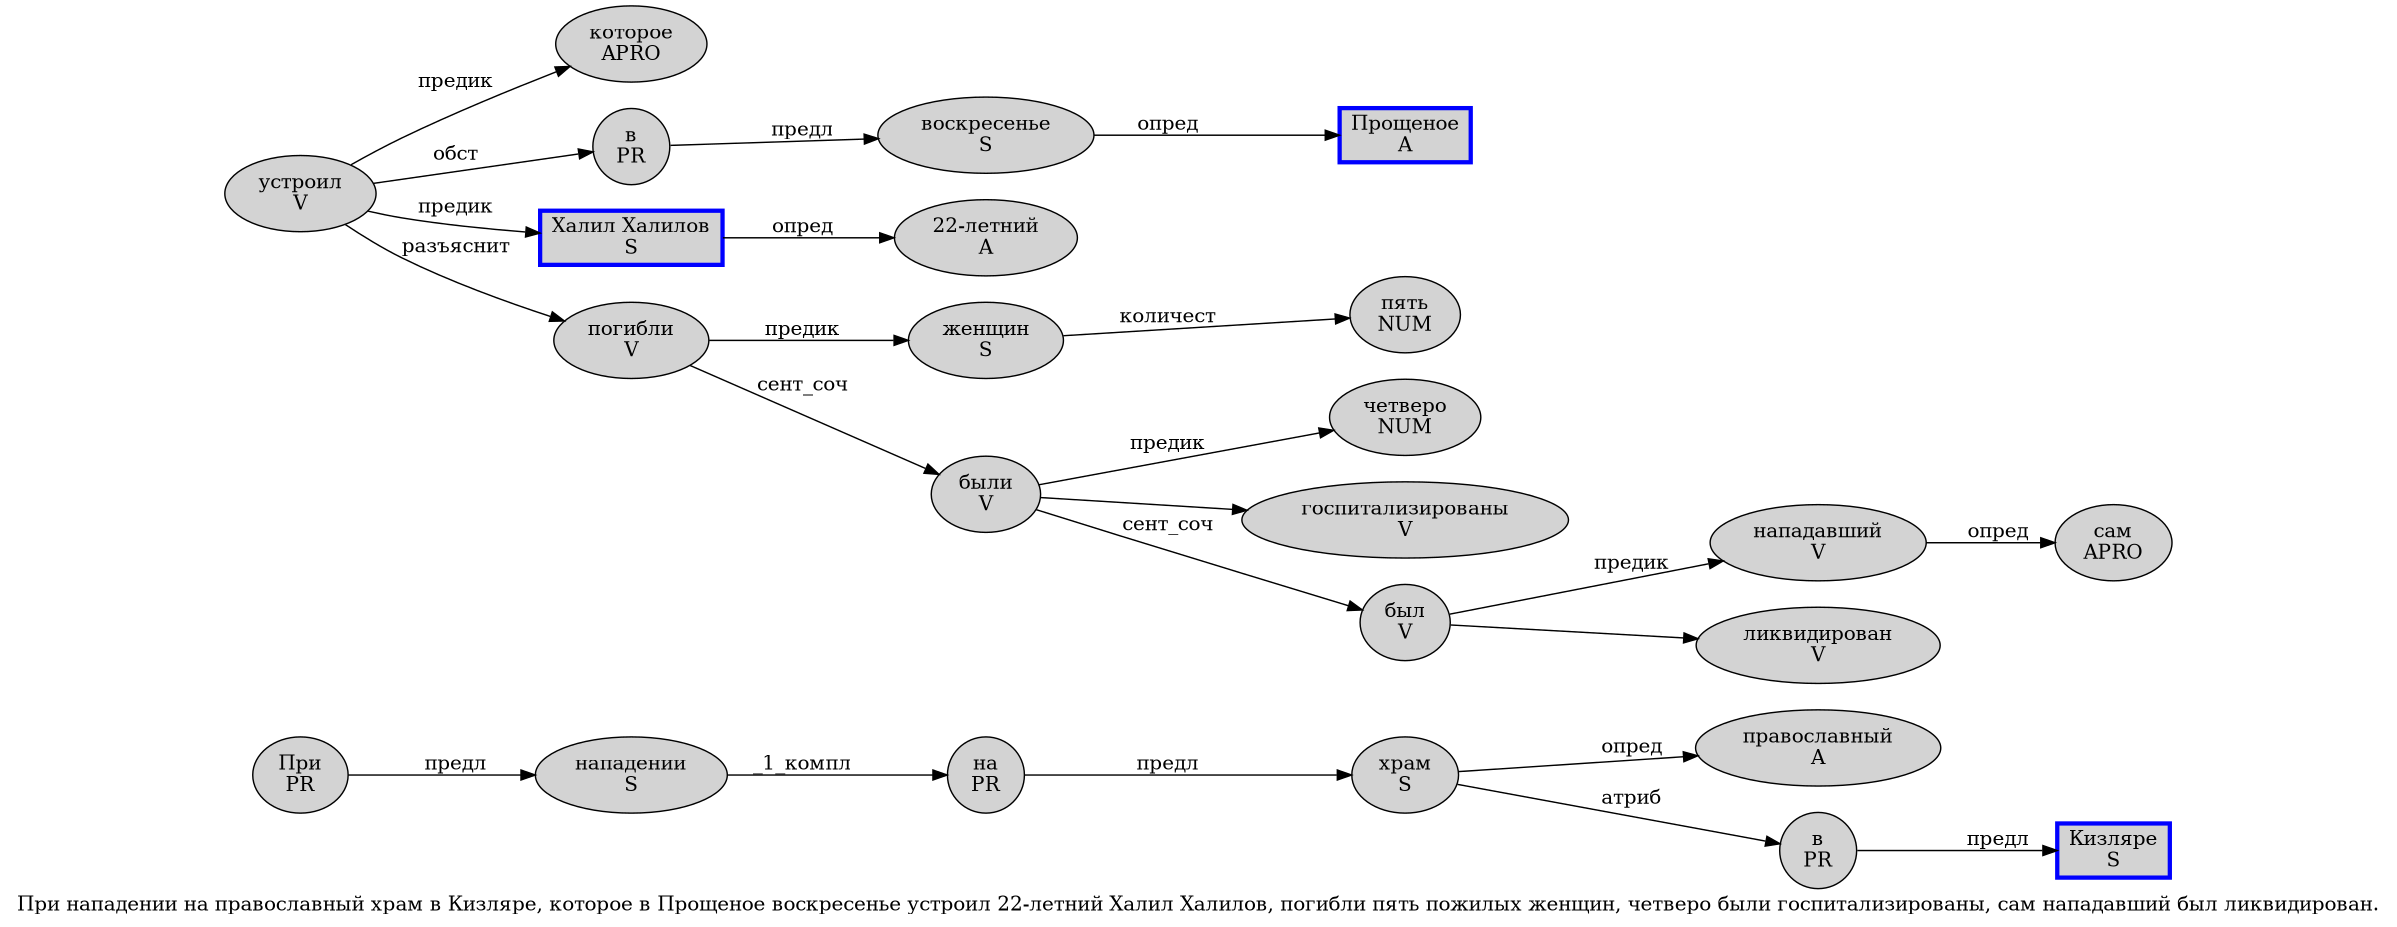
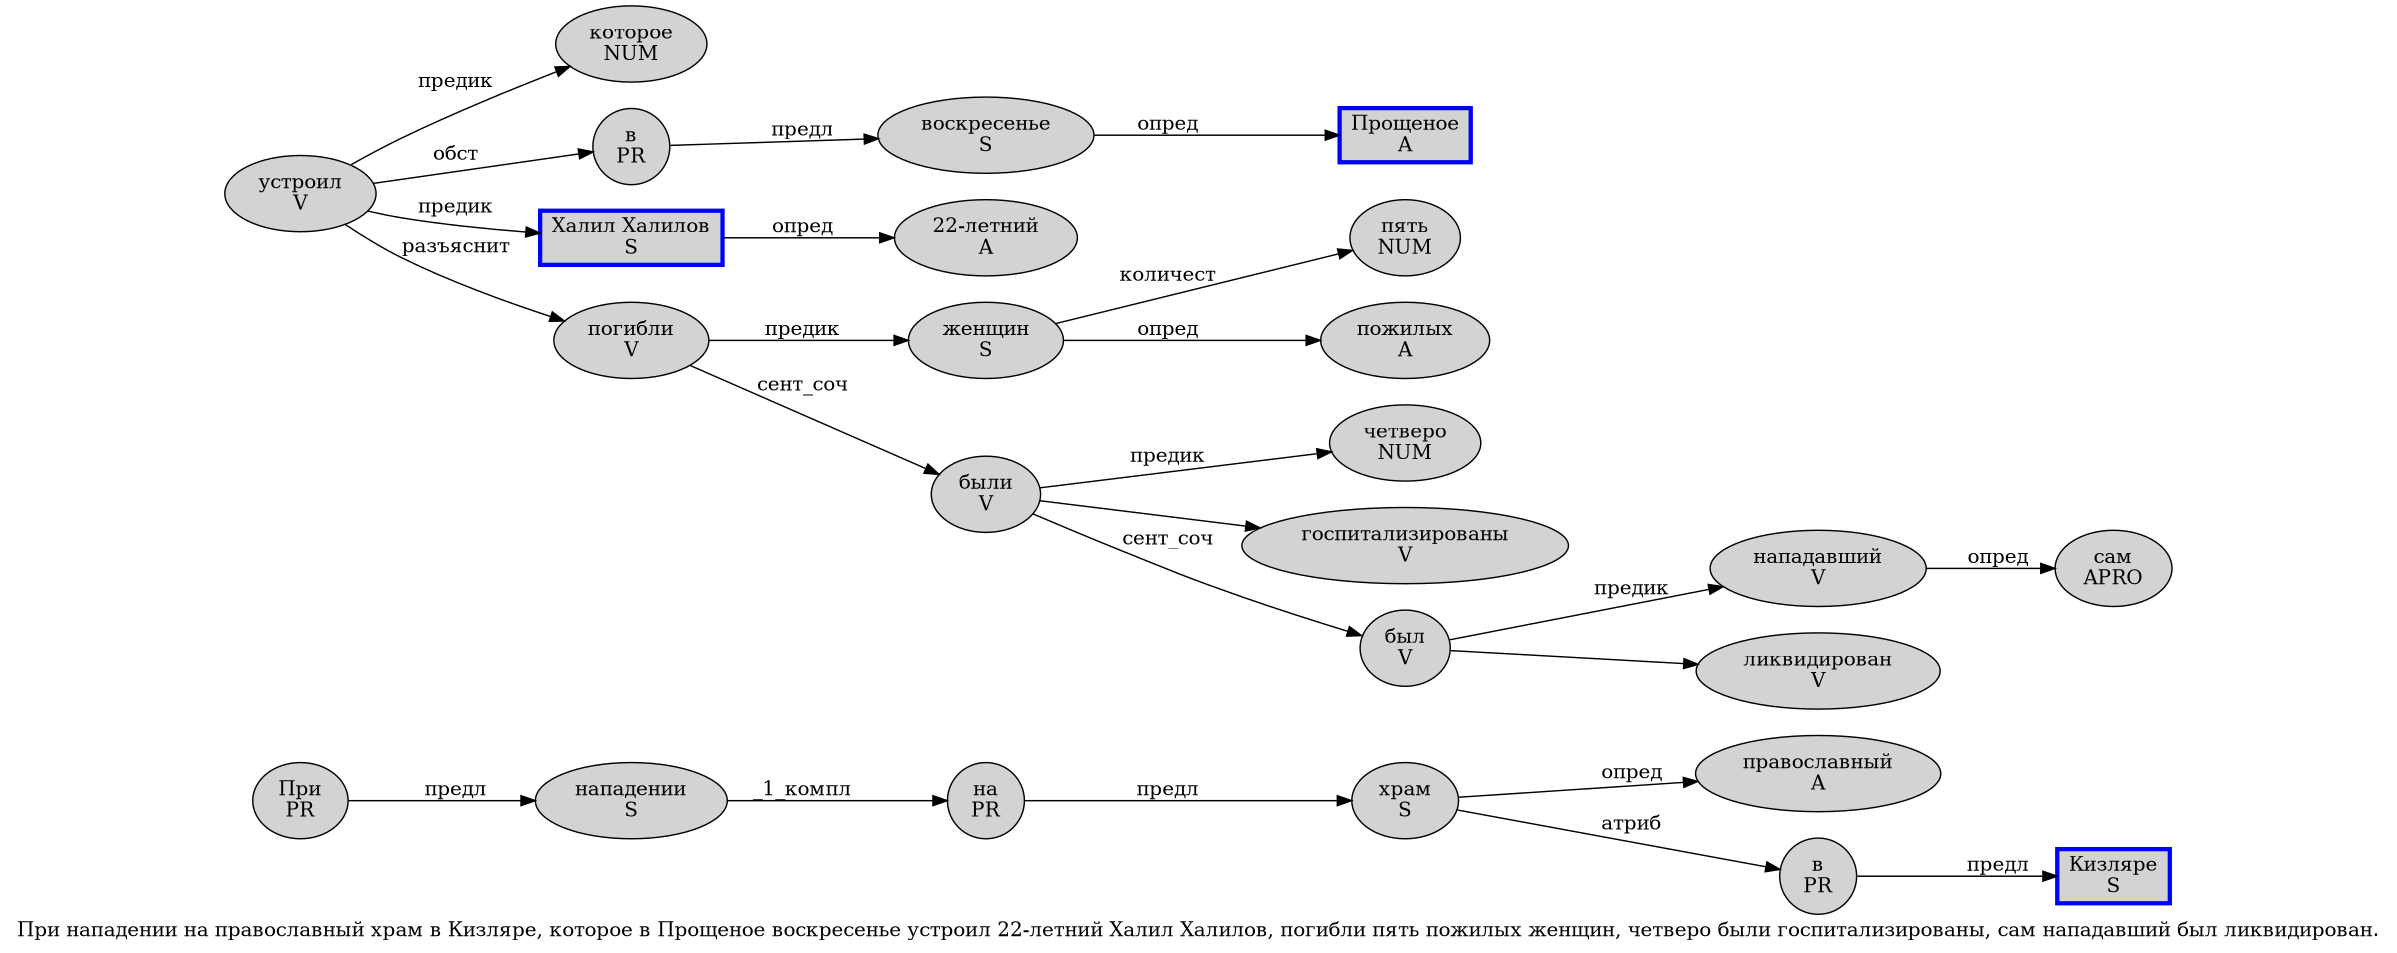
(631, 44) -> (631, 44)
none -> (1405, 340)
